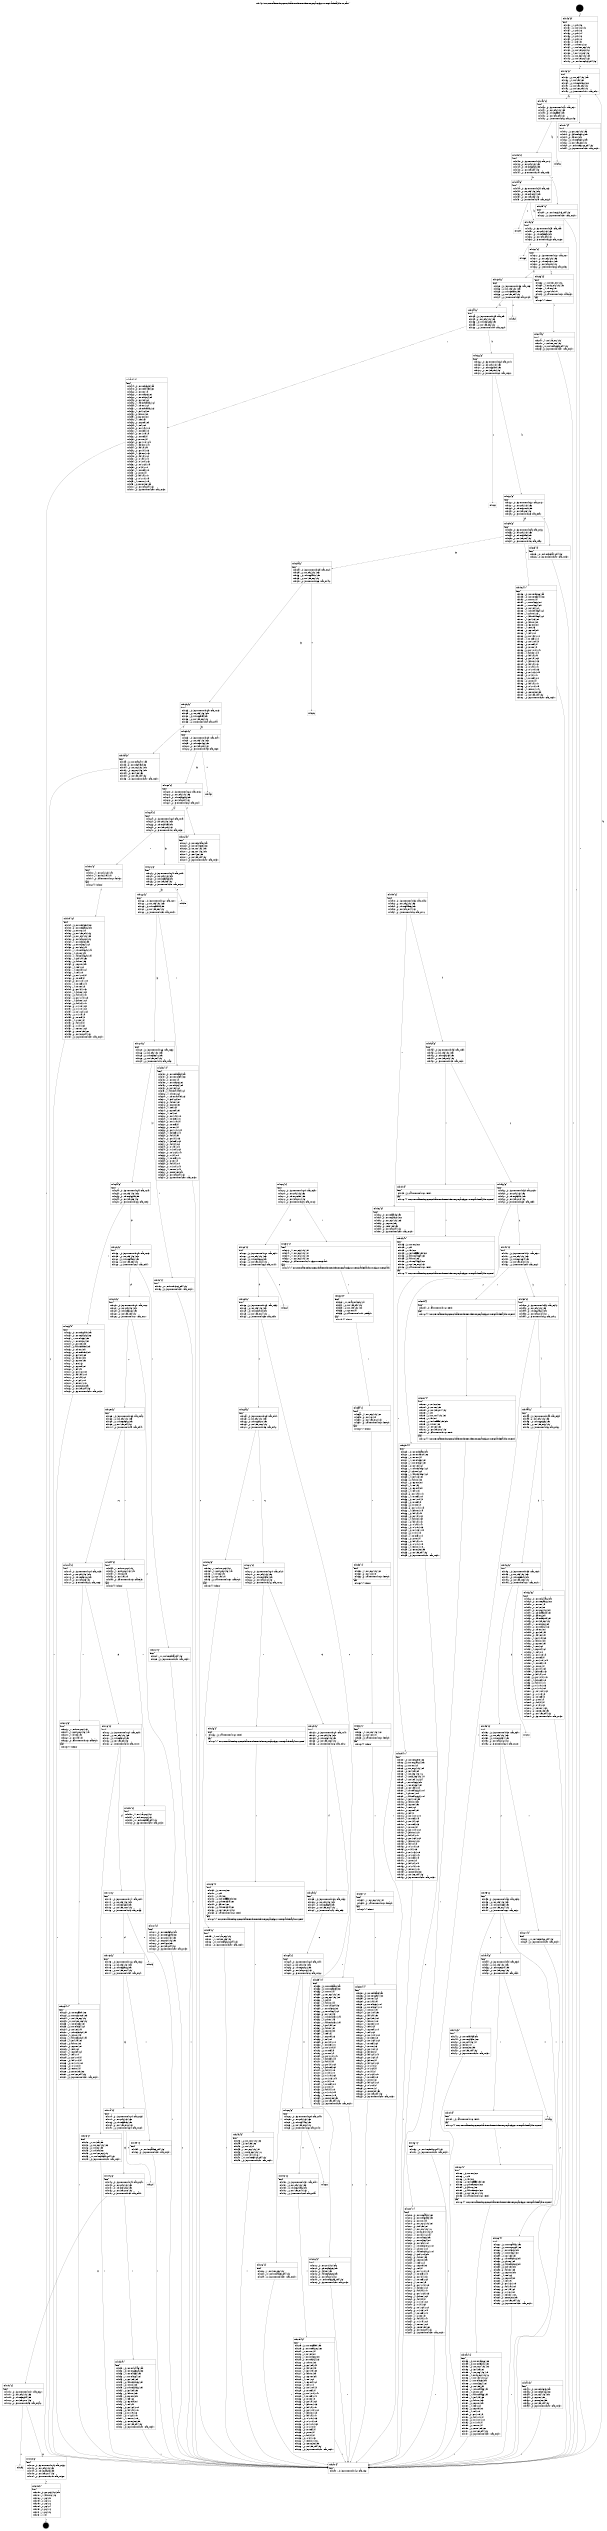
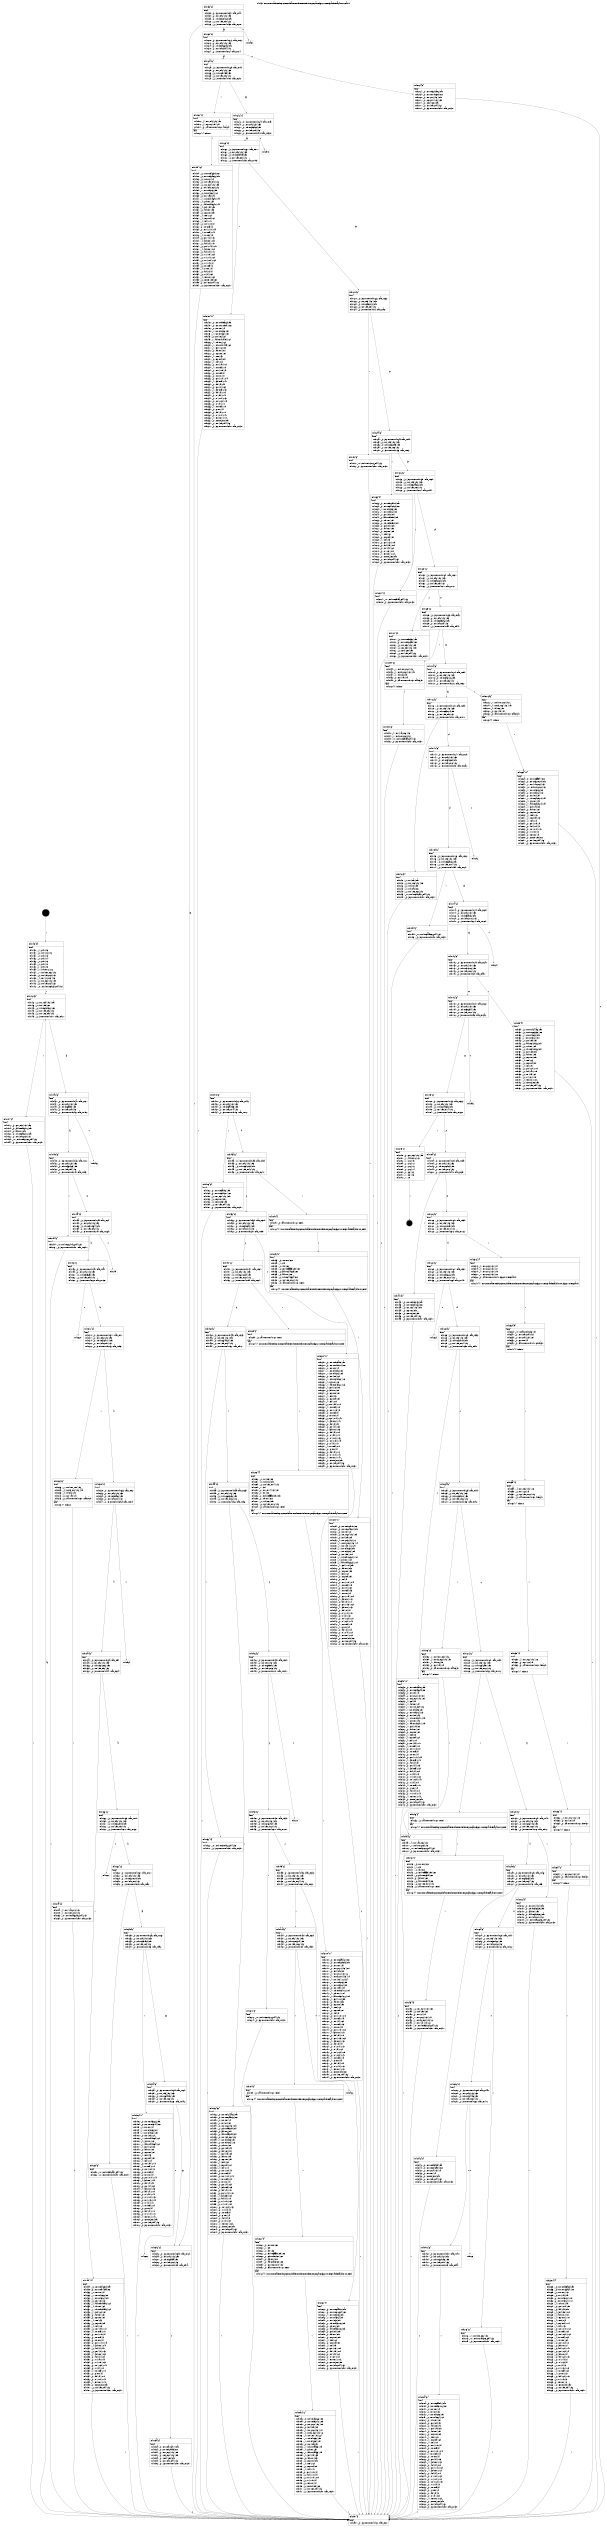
(201, 727) -> (189, 1132)
none -> (446, 1164)
(476, 1969) -> (457, 2011)
